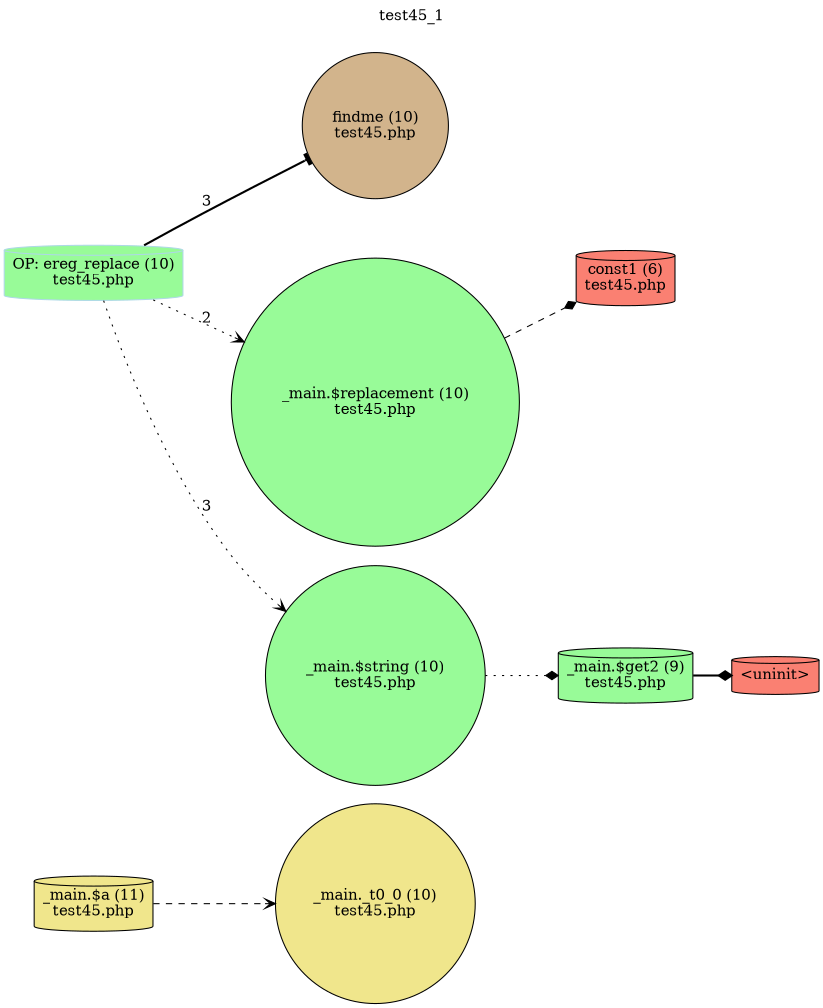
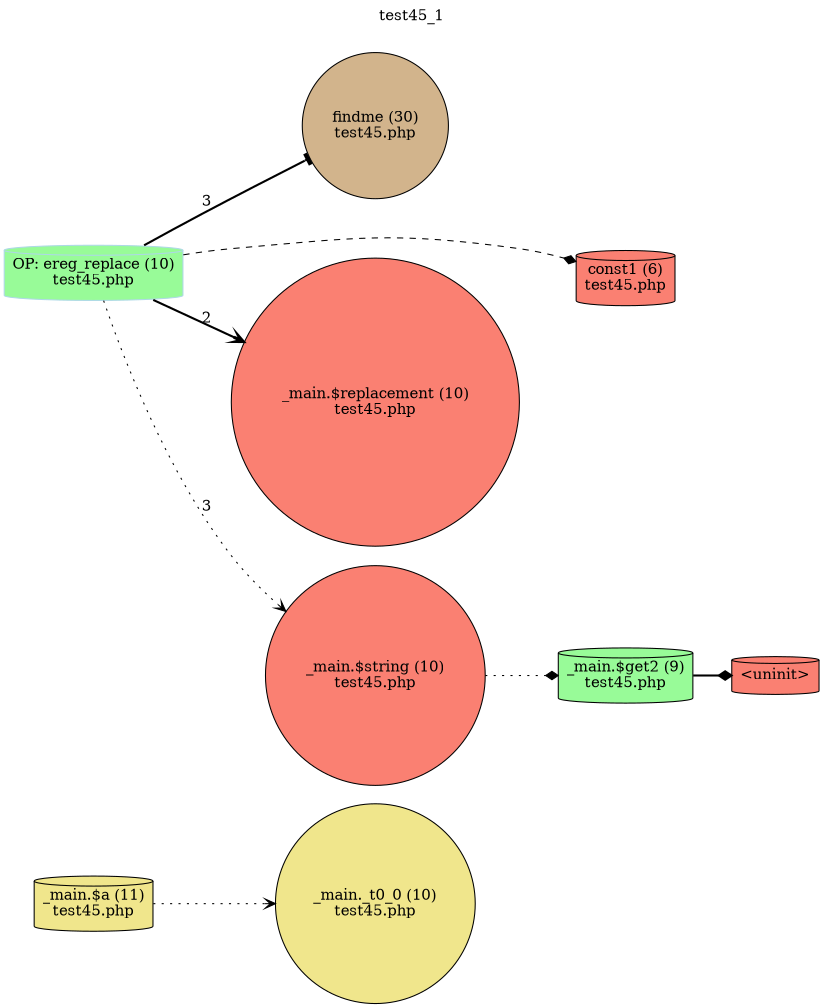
(375, 126) -> (375, 126)
(194, 319) -> (194, 319)
(534, 323) -> (374, 238)
(375, 402) -> (375, 402)
(375, 676) -> (375, 676)
(209, 904) -> (209, 904)
